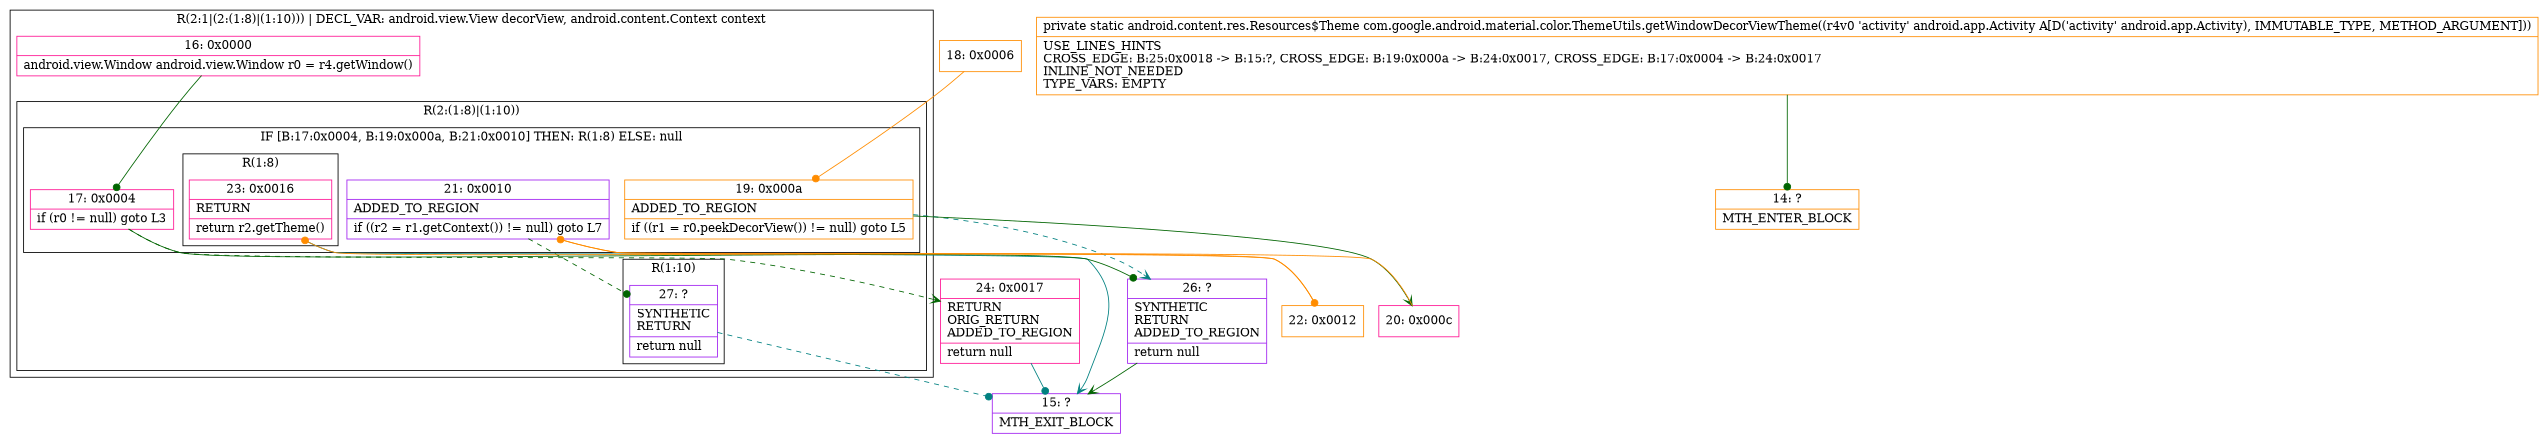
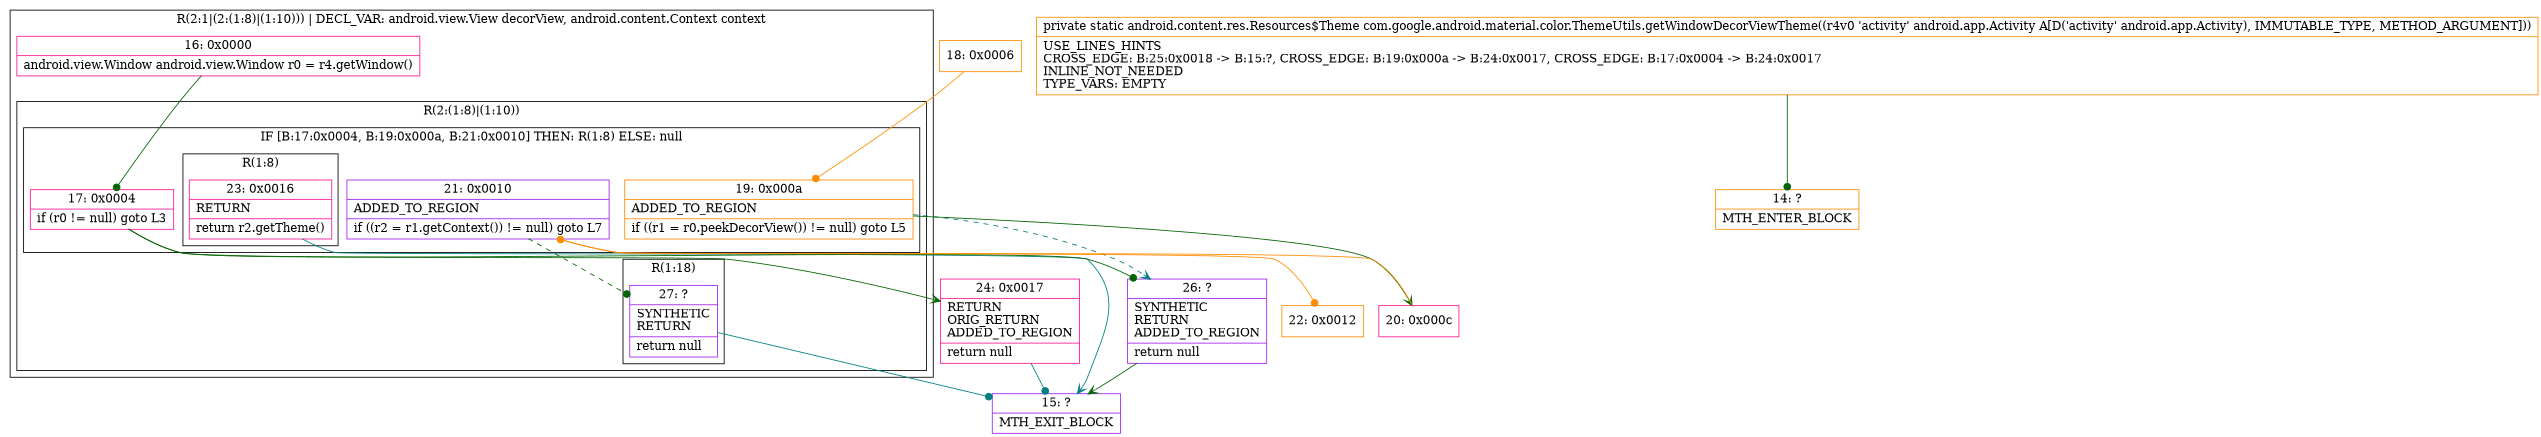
(822, 254) -> none
(530, 258) -> (530, 258)
(674, 269) -> (674, 269)
(851, 364) -> (851, 364)
